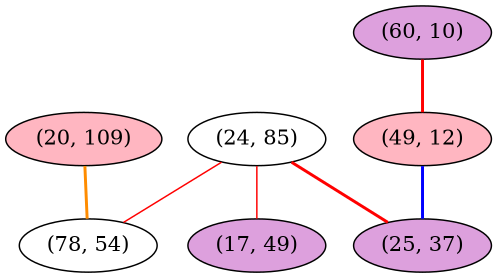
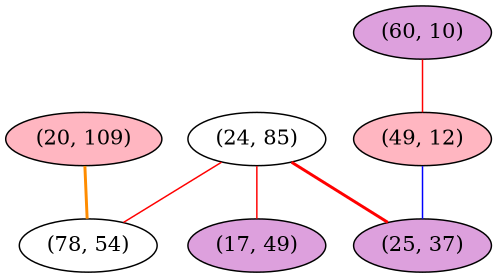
(423, 86) -> (423, 86)
(423, 192) -> (423, 192)
